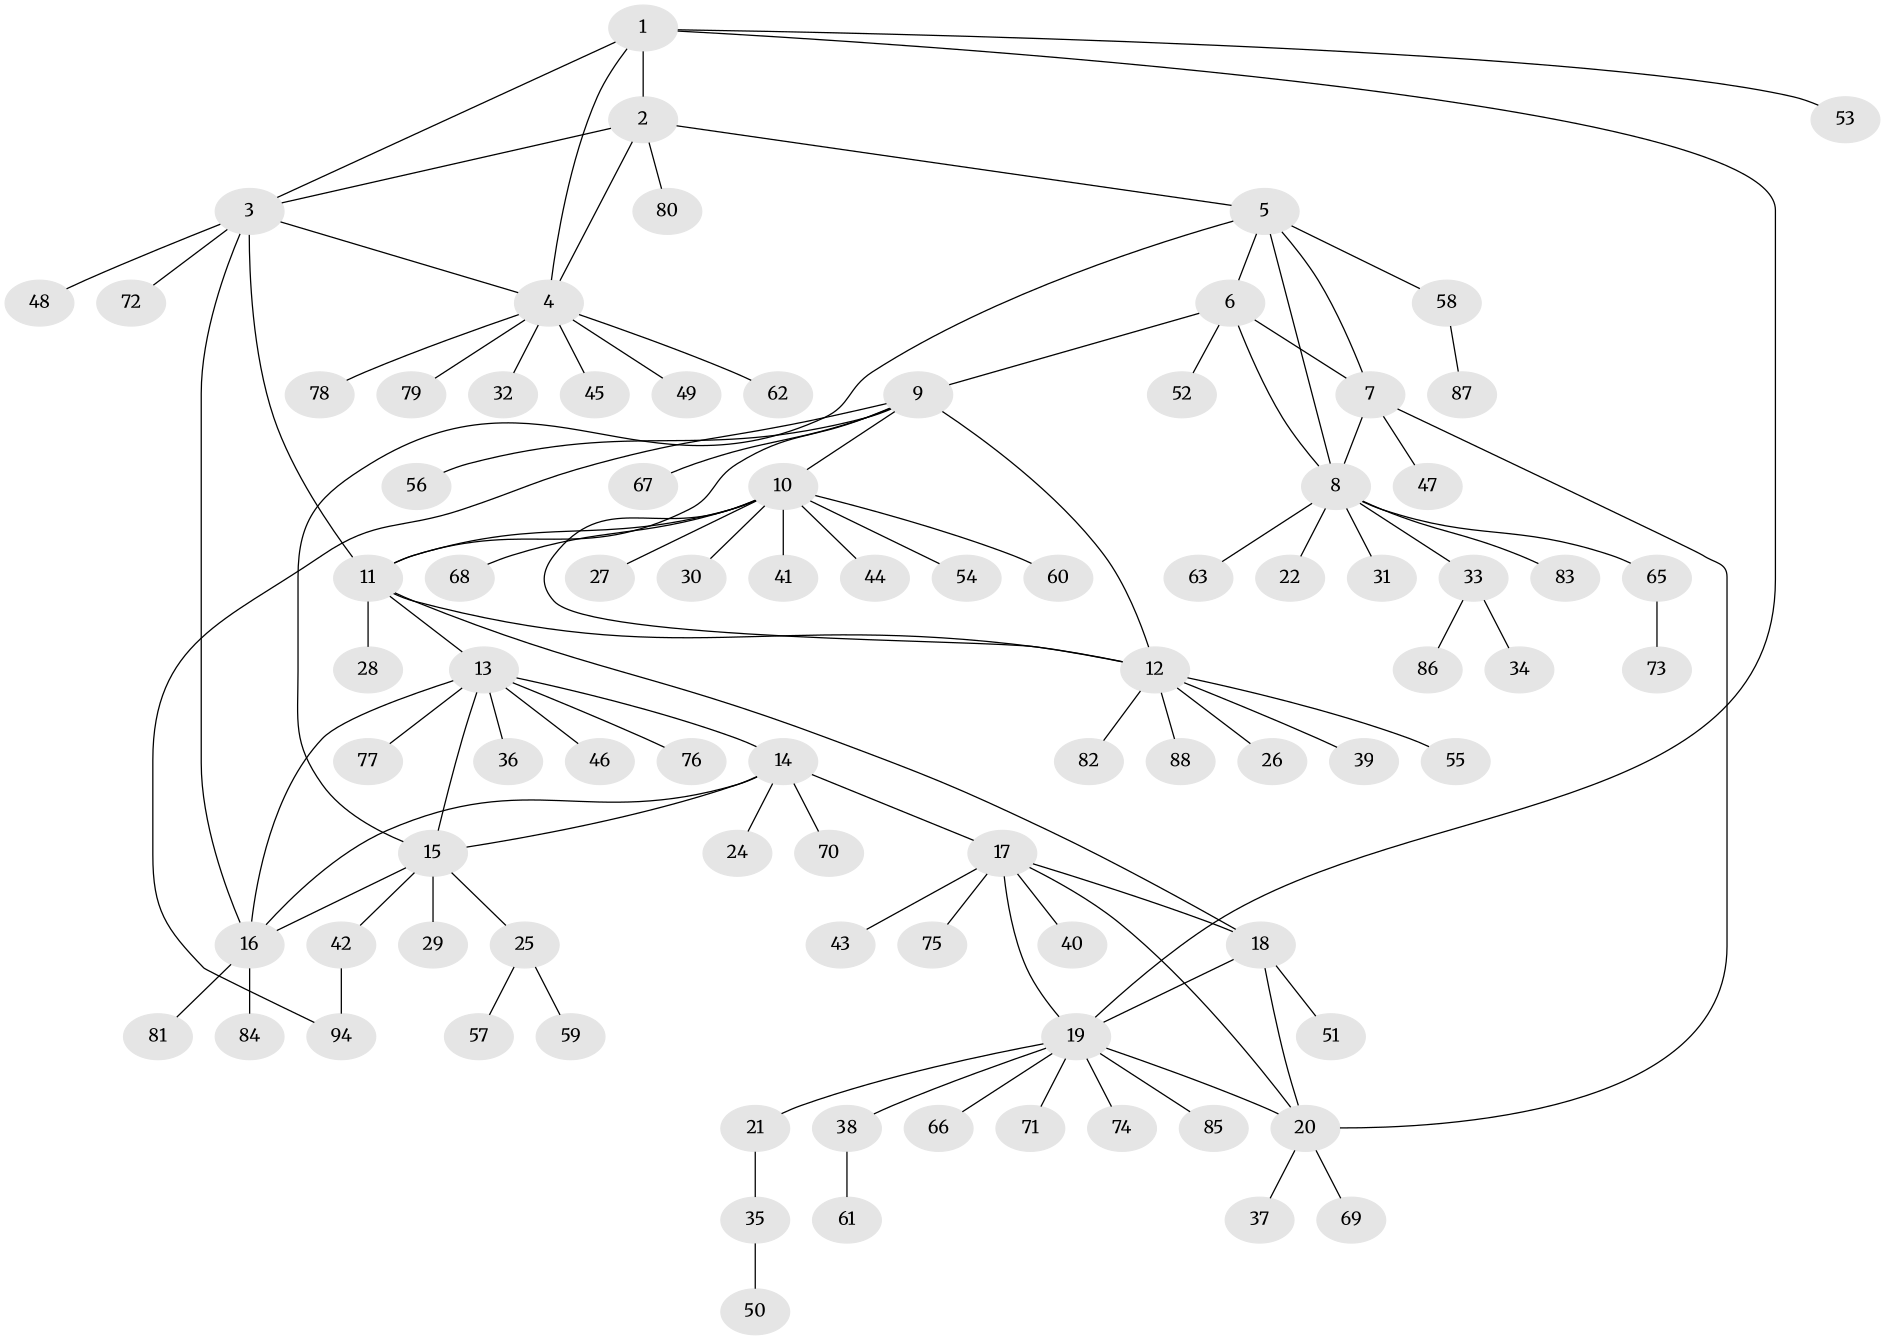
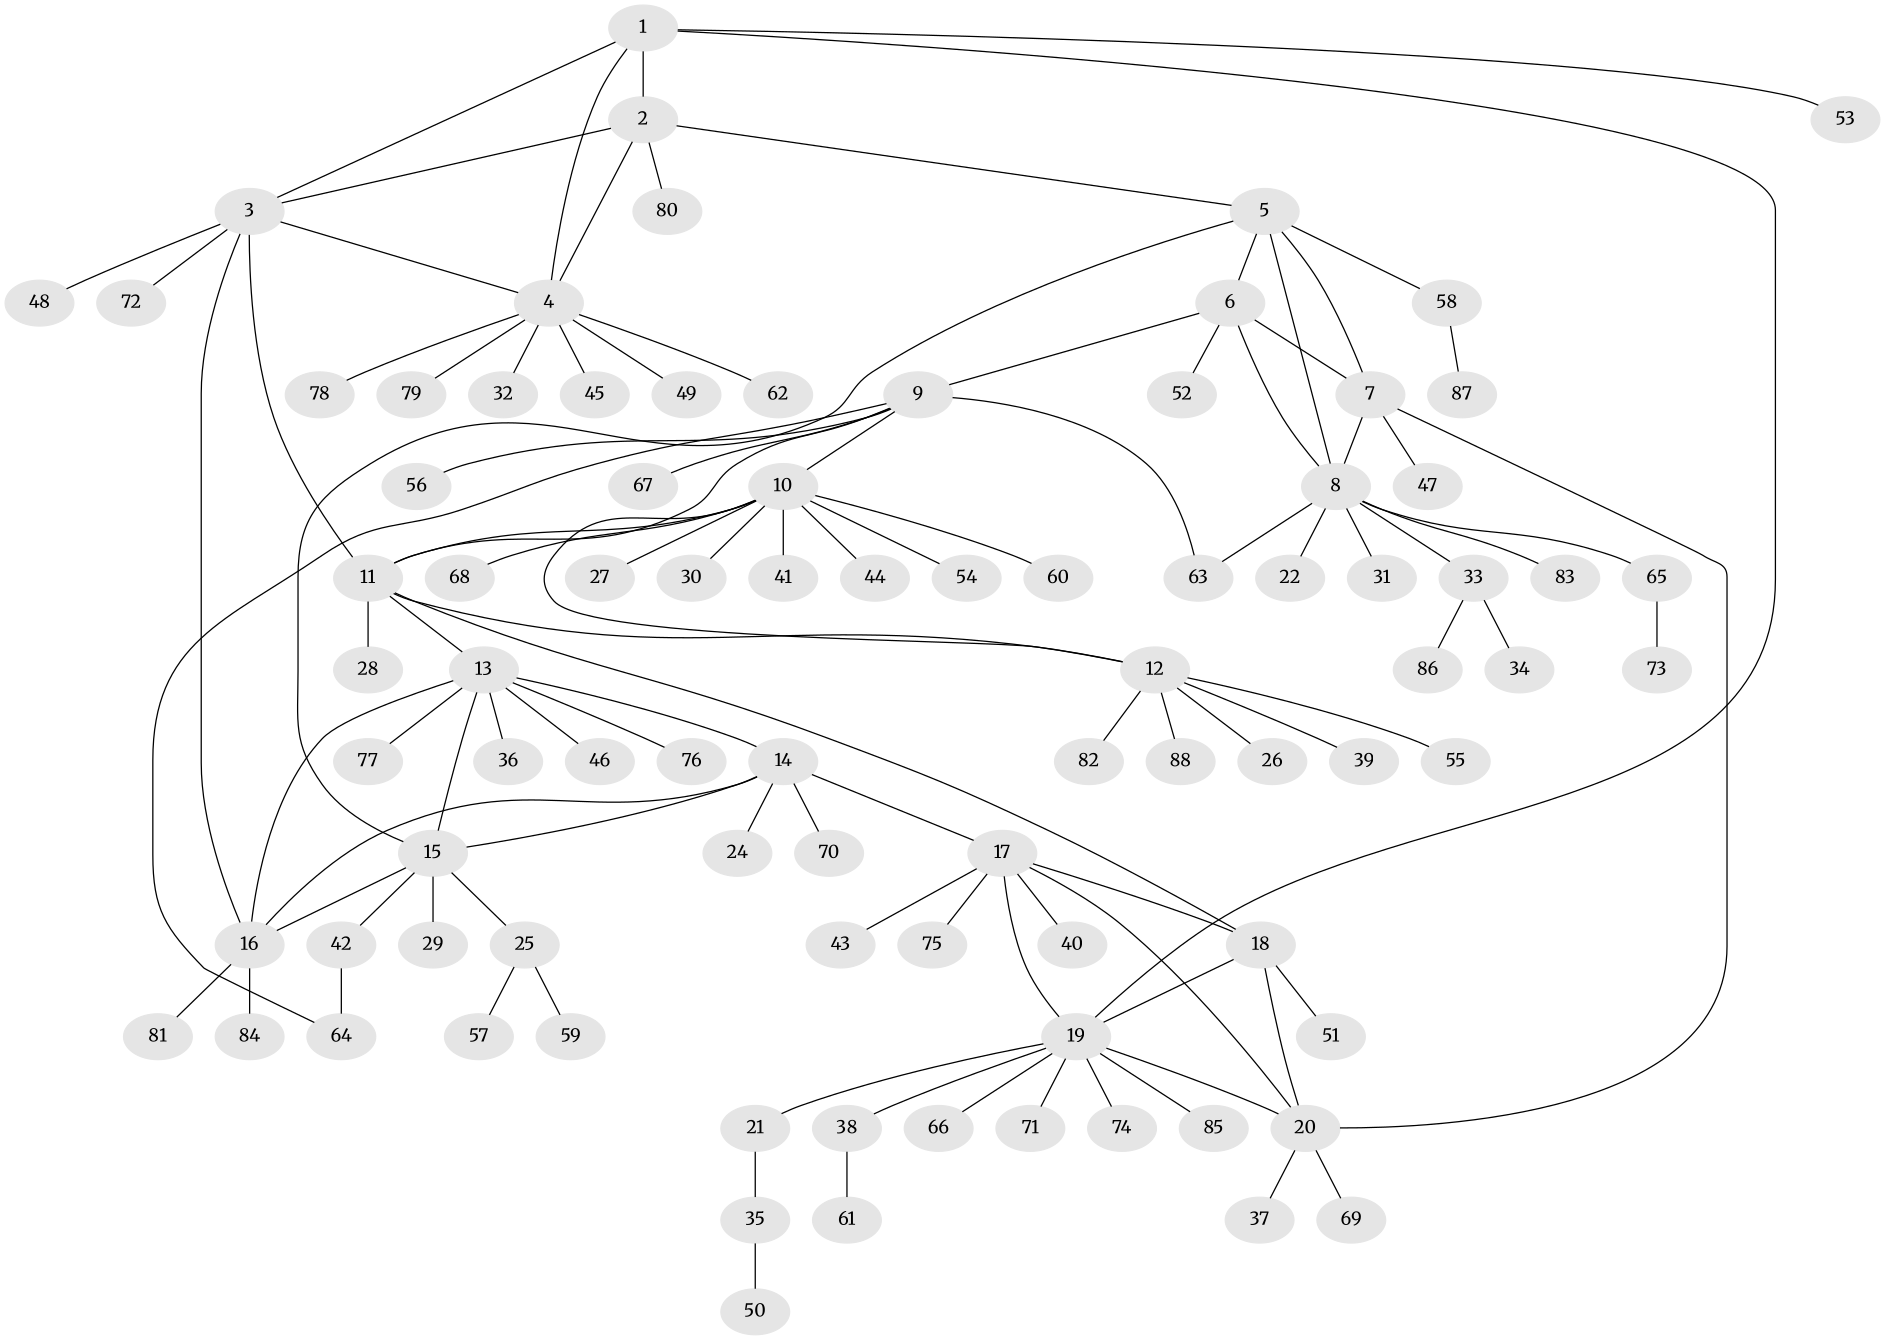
(1066, 512) -> (1103, 436)
(341, 1037) -> (341, 1037)
